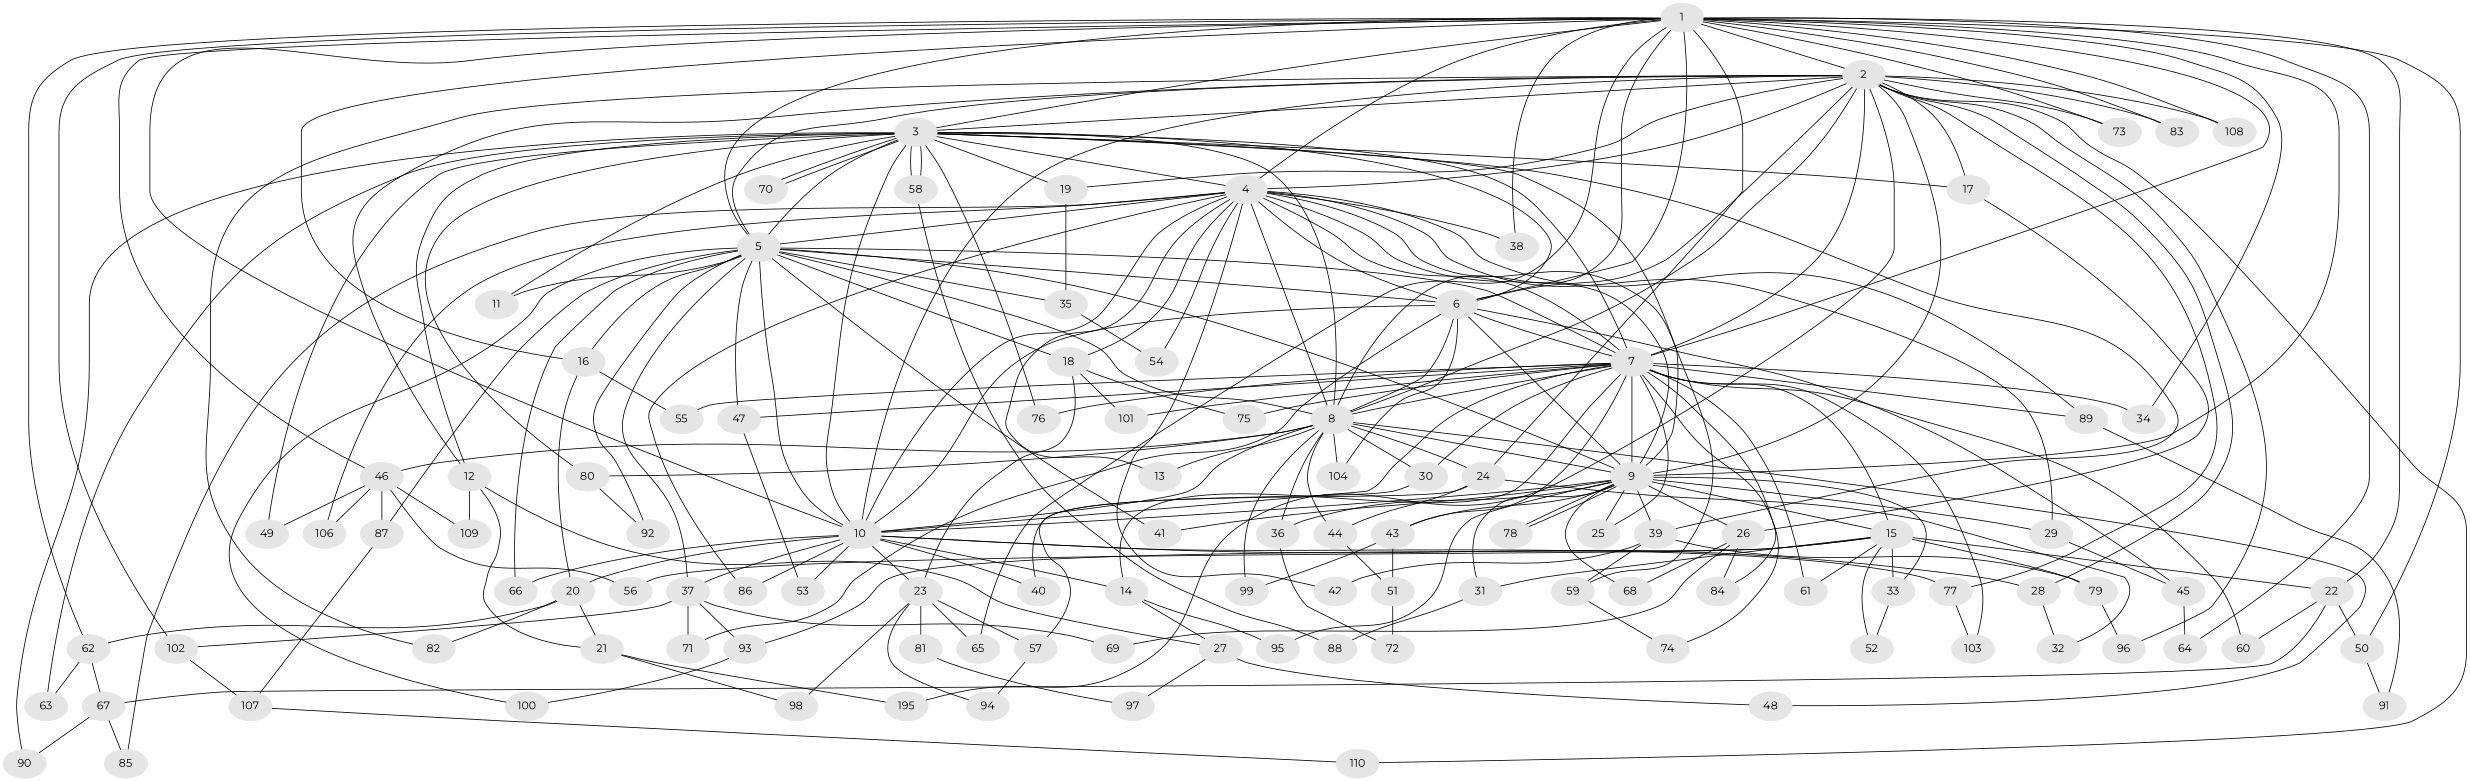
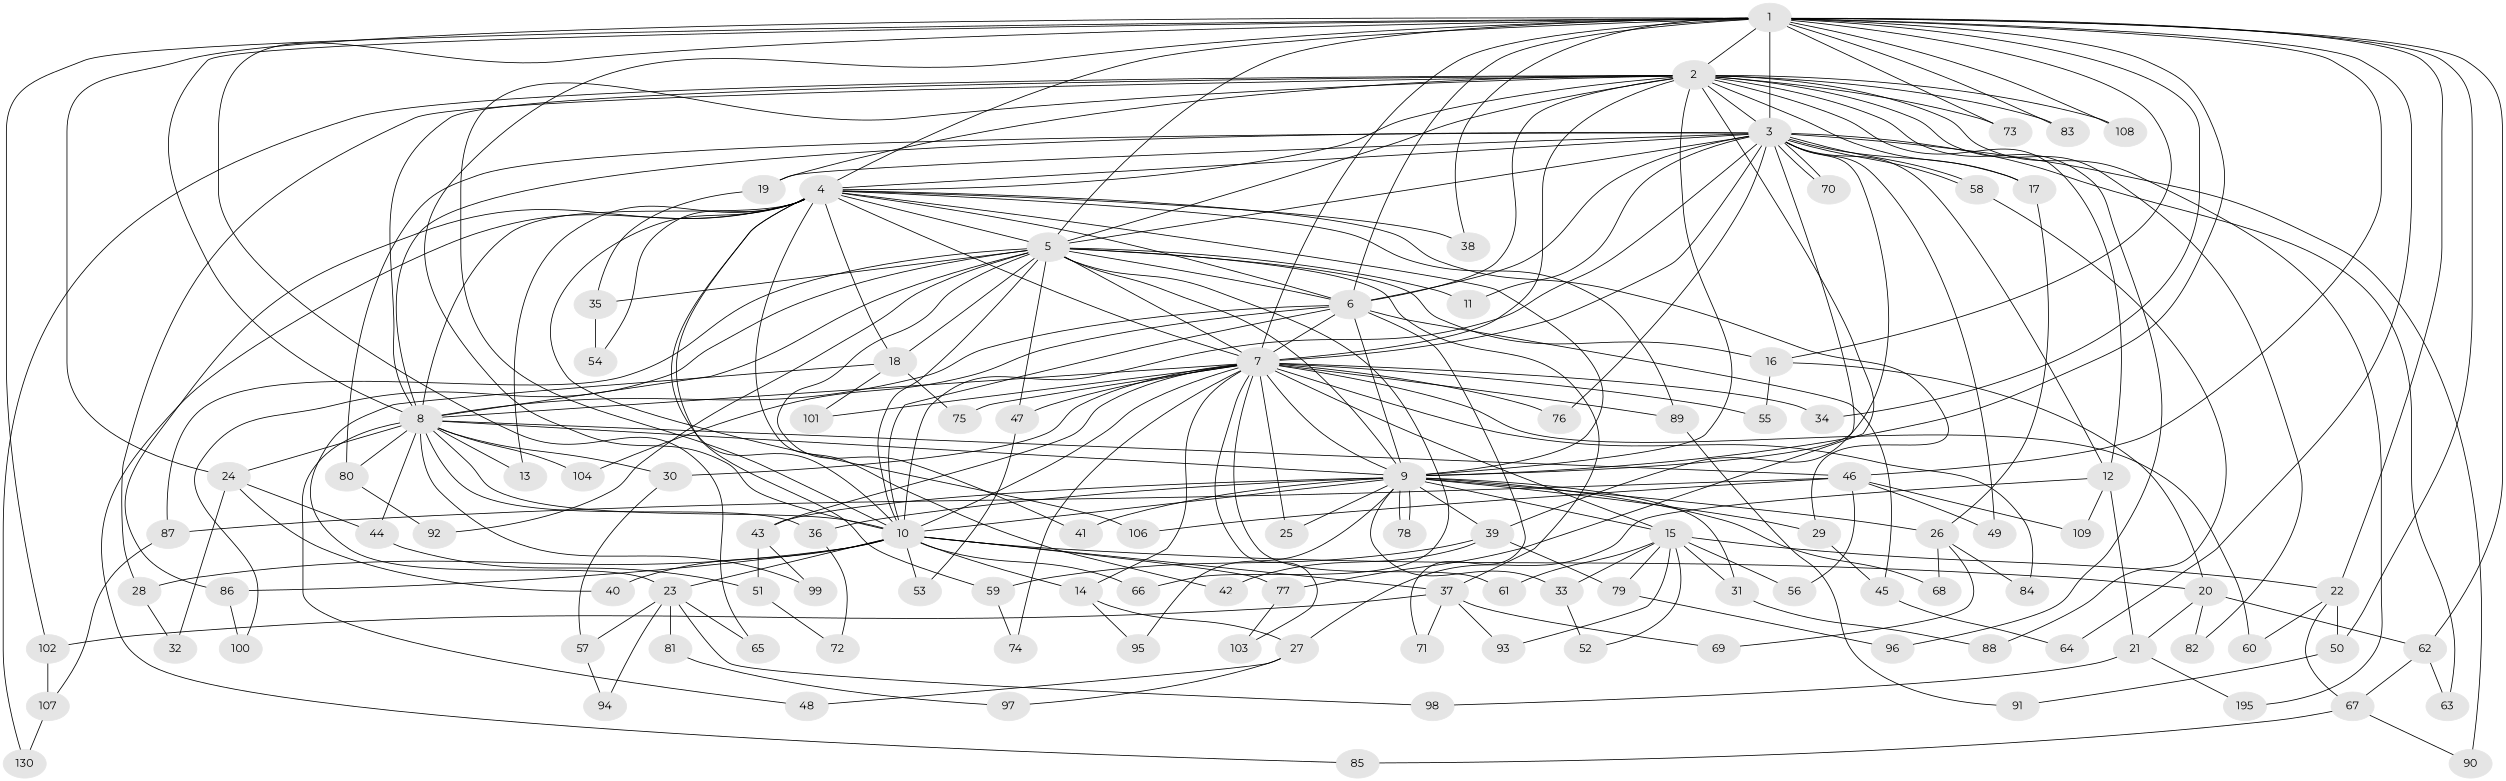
(644, 684) -> (234, 620)
(1358, 764) -> (25, 764)
